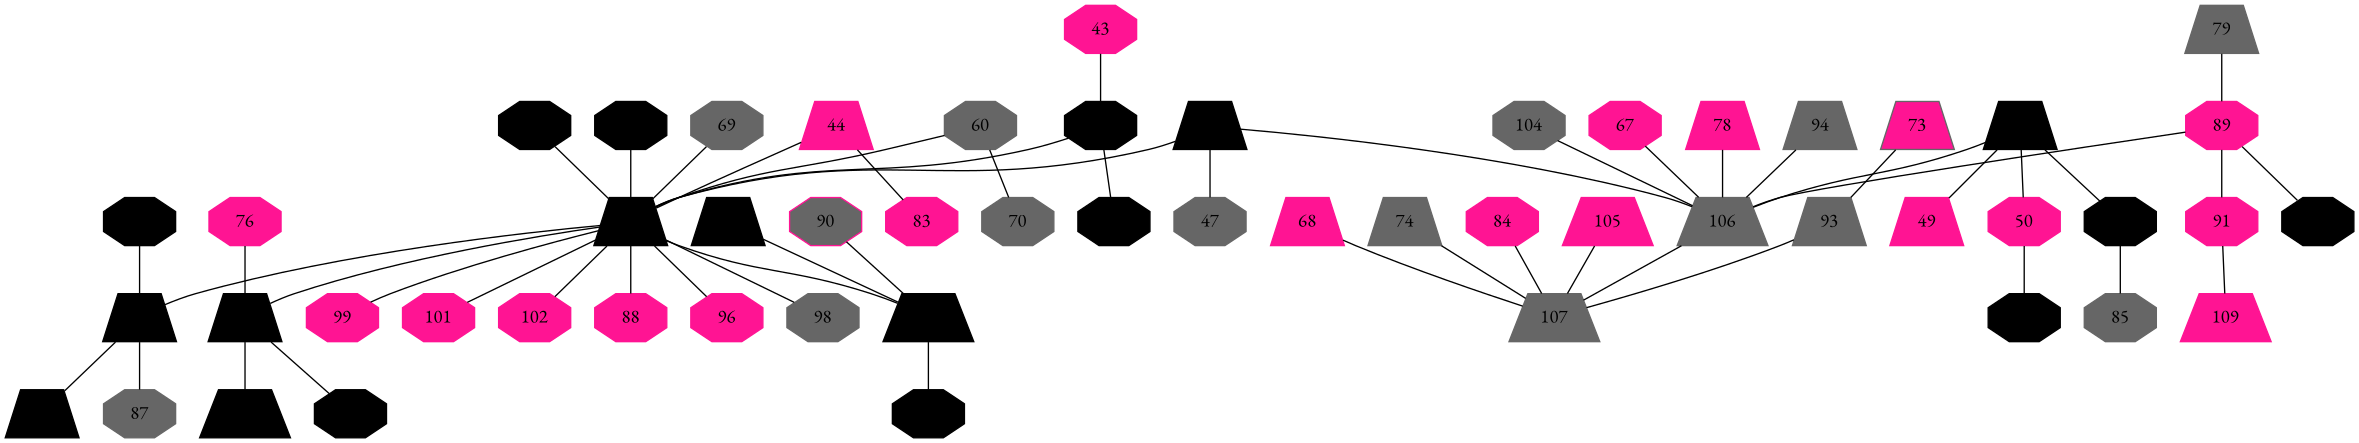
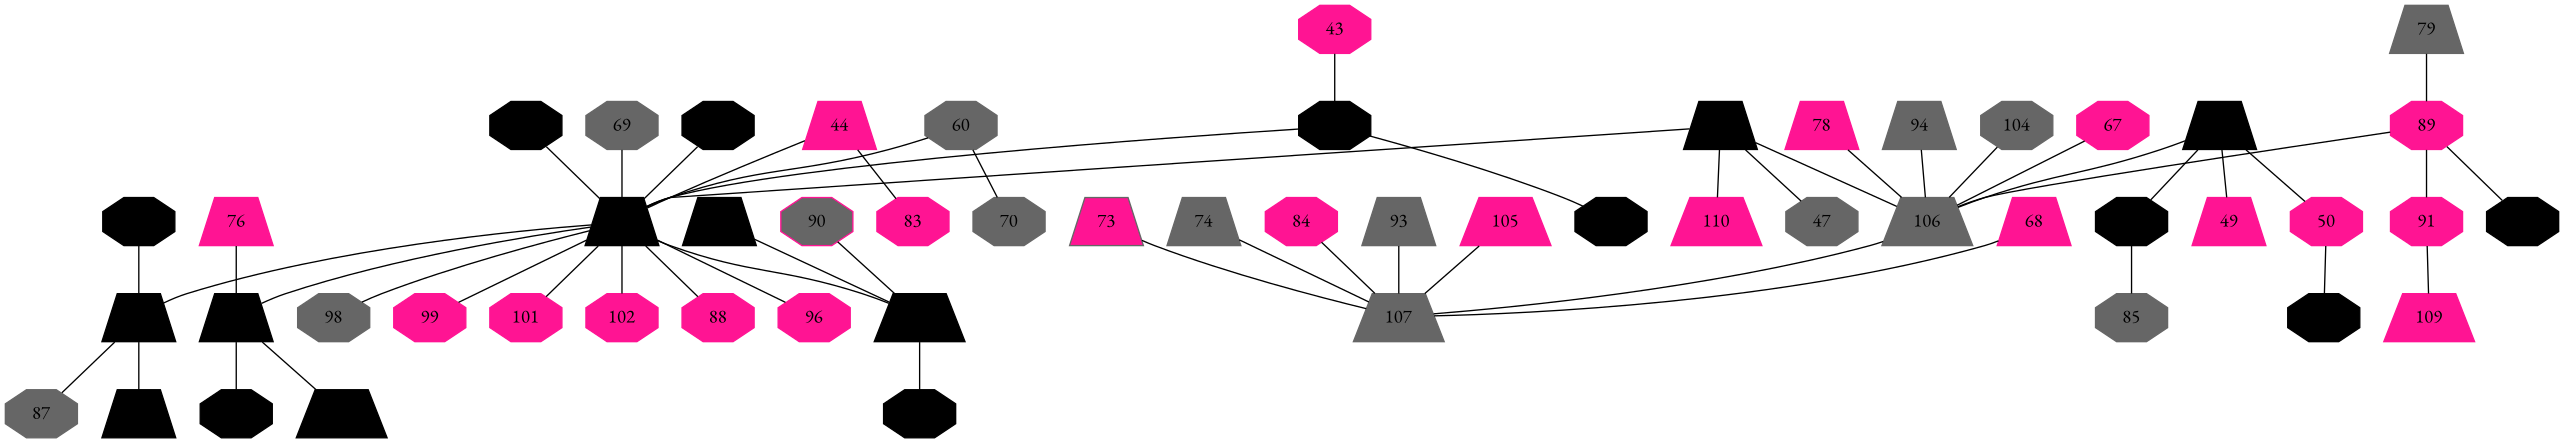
(1883, 163) -> (1253, 278)
(245, 222) -> (236, 222)
none -> (1716, 222)
